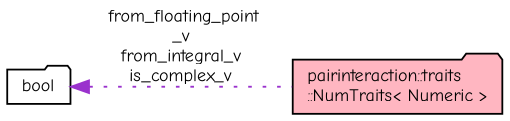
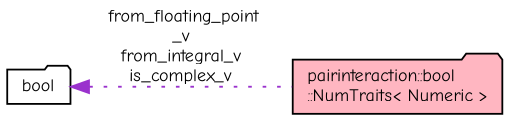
(398, 87) -> (398, 87)
